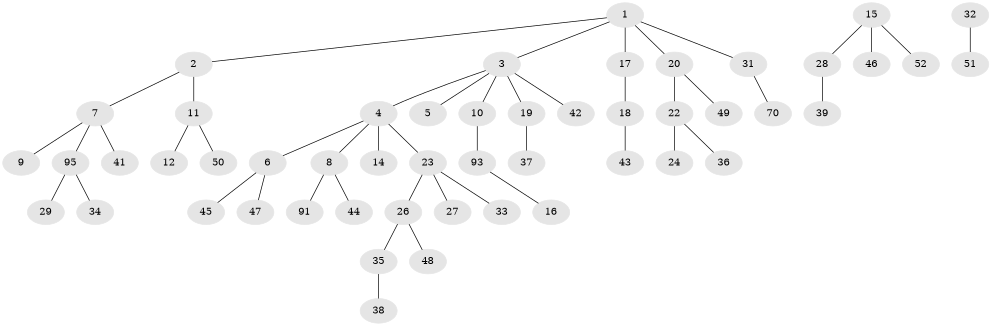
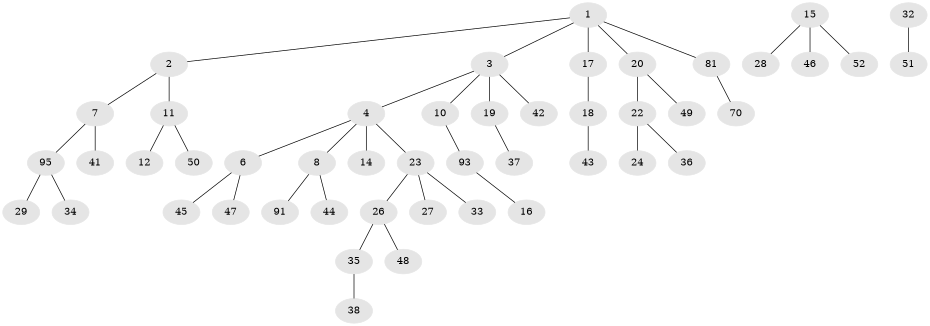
(748, 64) -> (711, 64)
(428, 114) -> none
(822, 114) -> none
(21, 163) -> none
